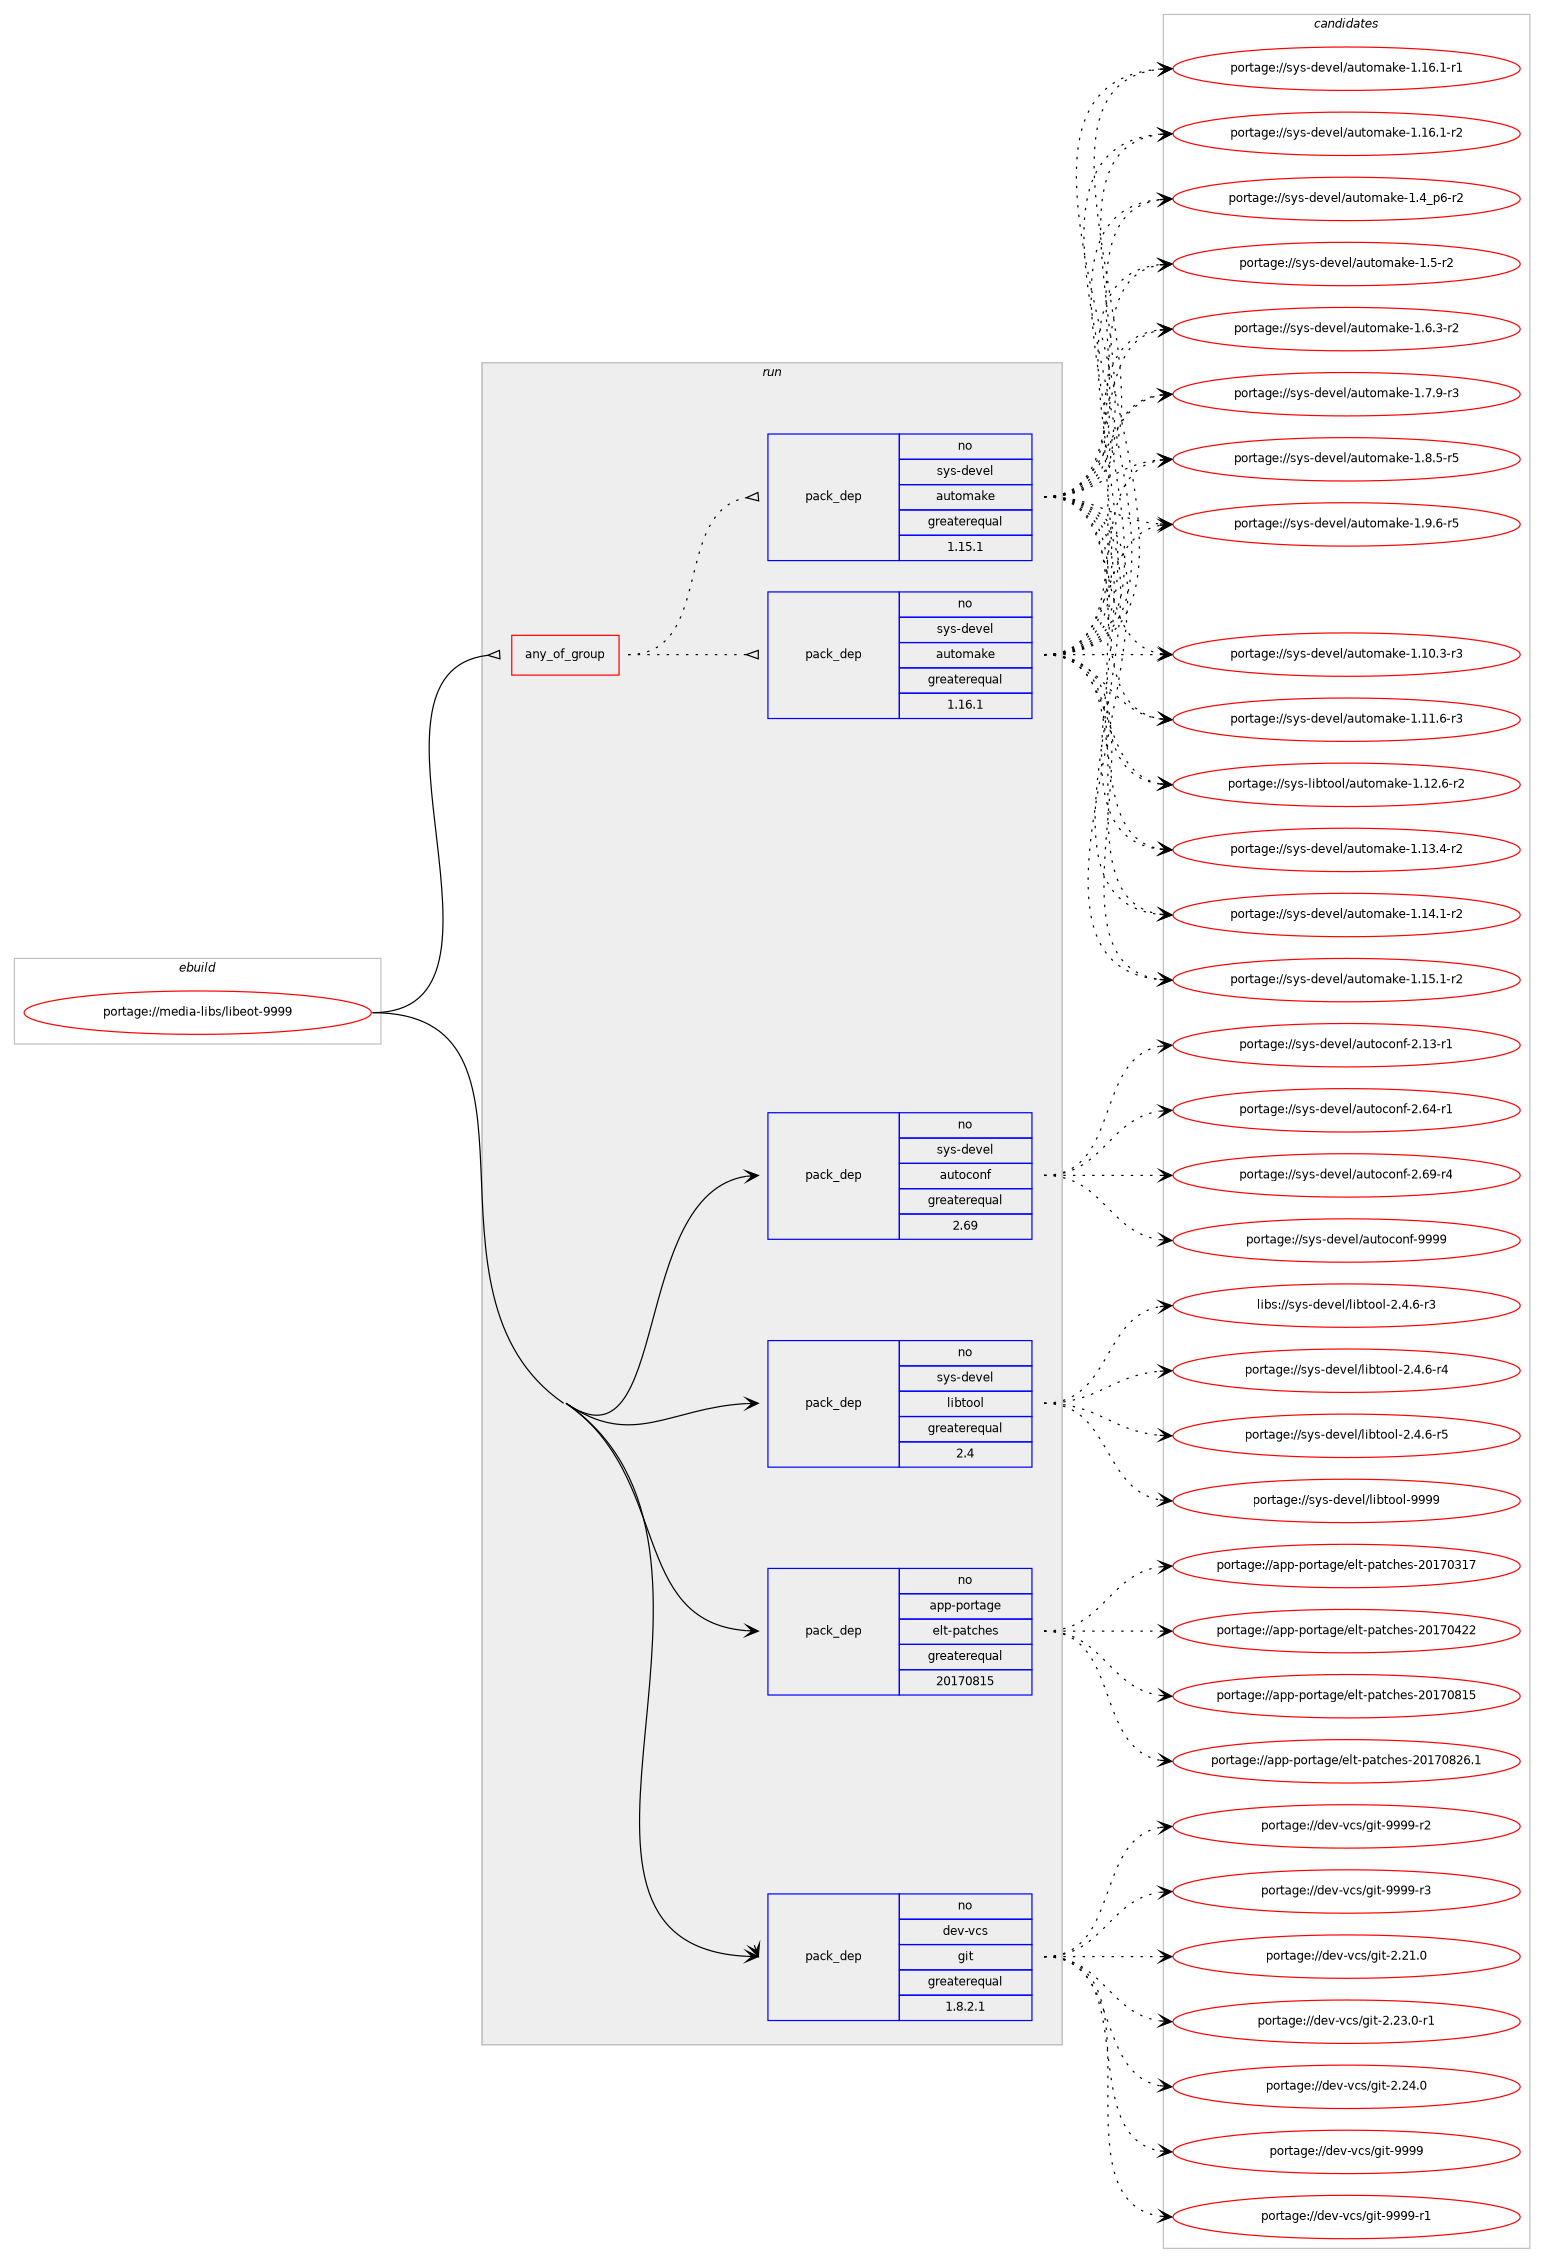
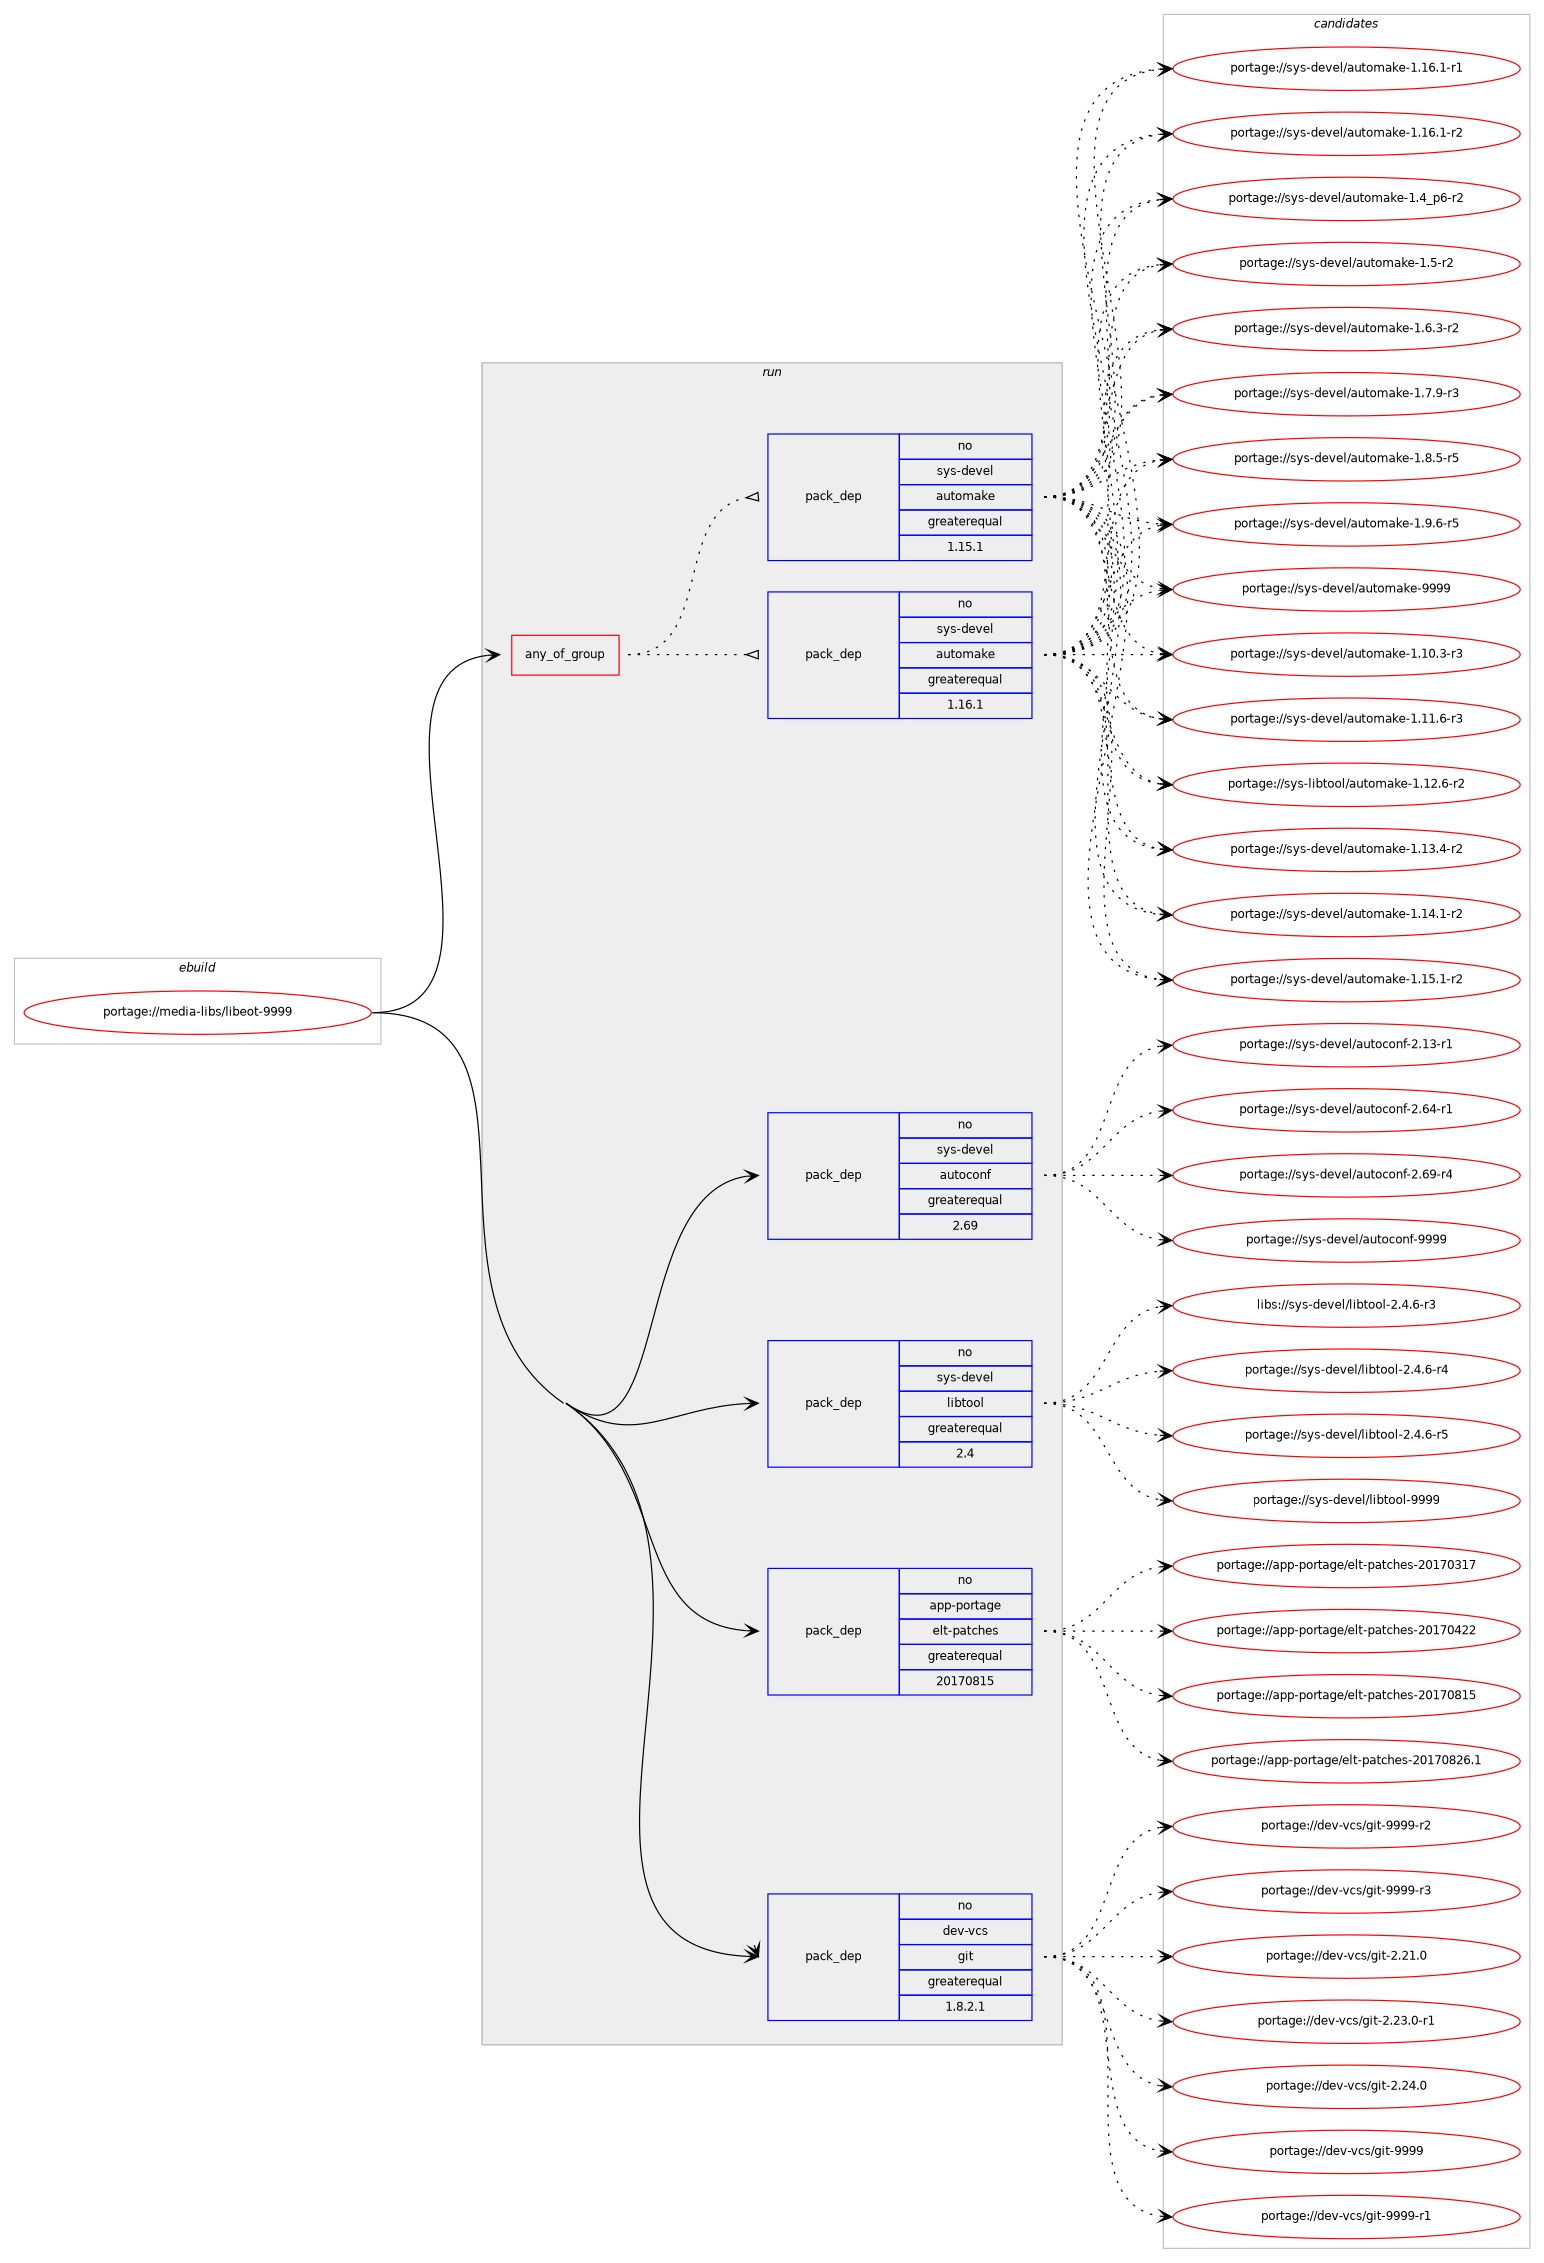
none -> (1347, 590)
(437, 840) -> (437, 840)
